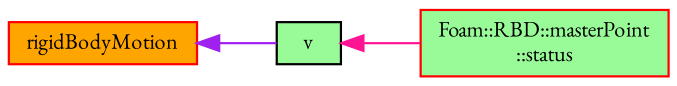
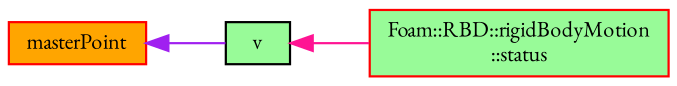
(103, 43) -> (77, 43)
(545, 43) -> (519, 43)
